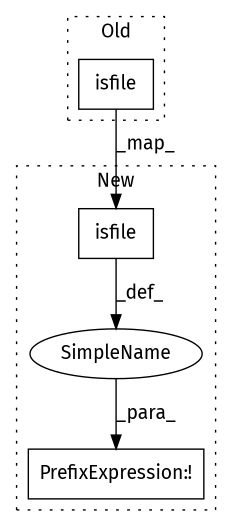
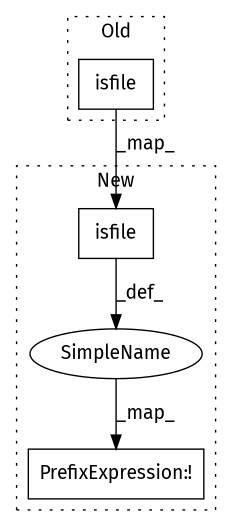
(146, 414) -> (146, 414)
